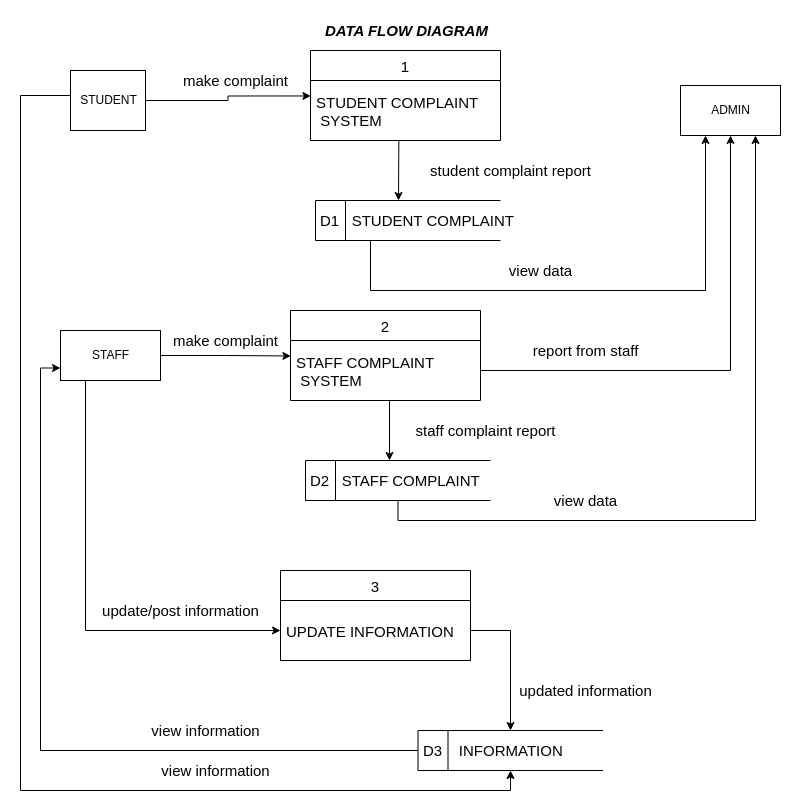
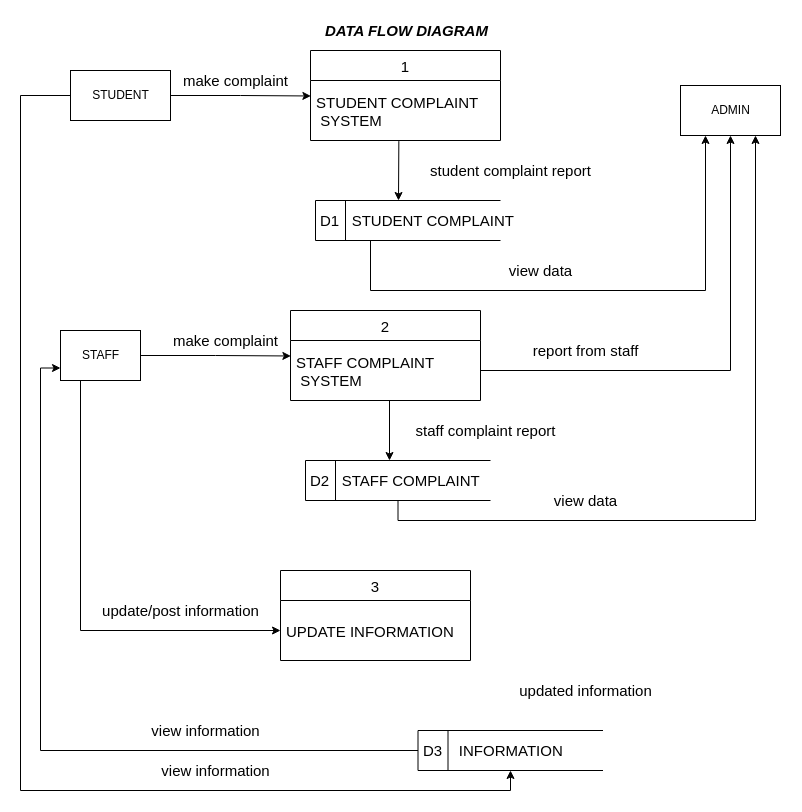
(108, 101) -> (121, 96)
(111, 356) -> (101, 356)
(511, 658) -> none
